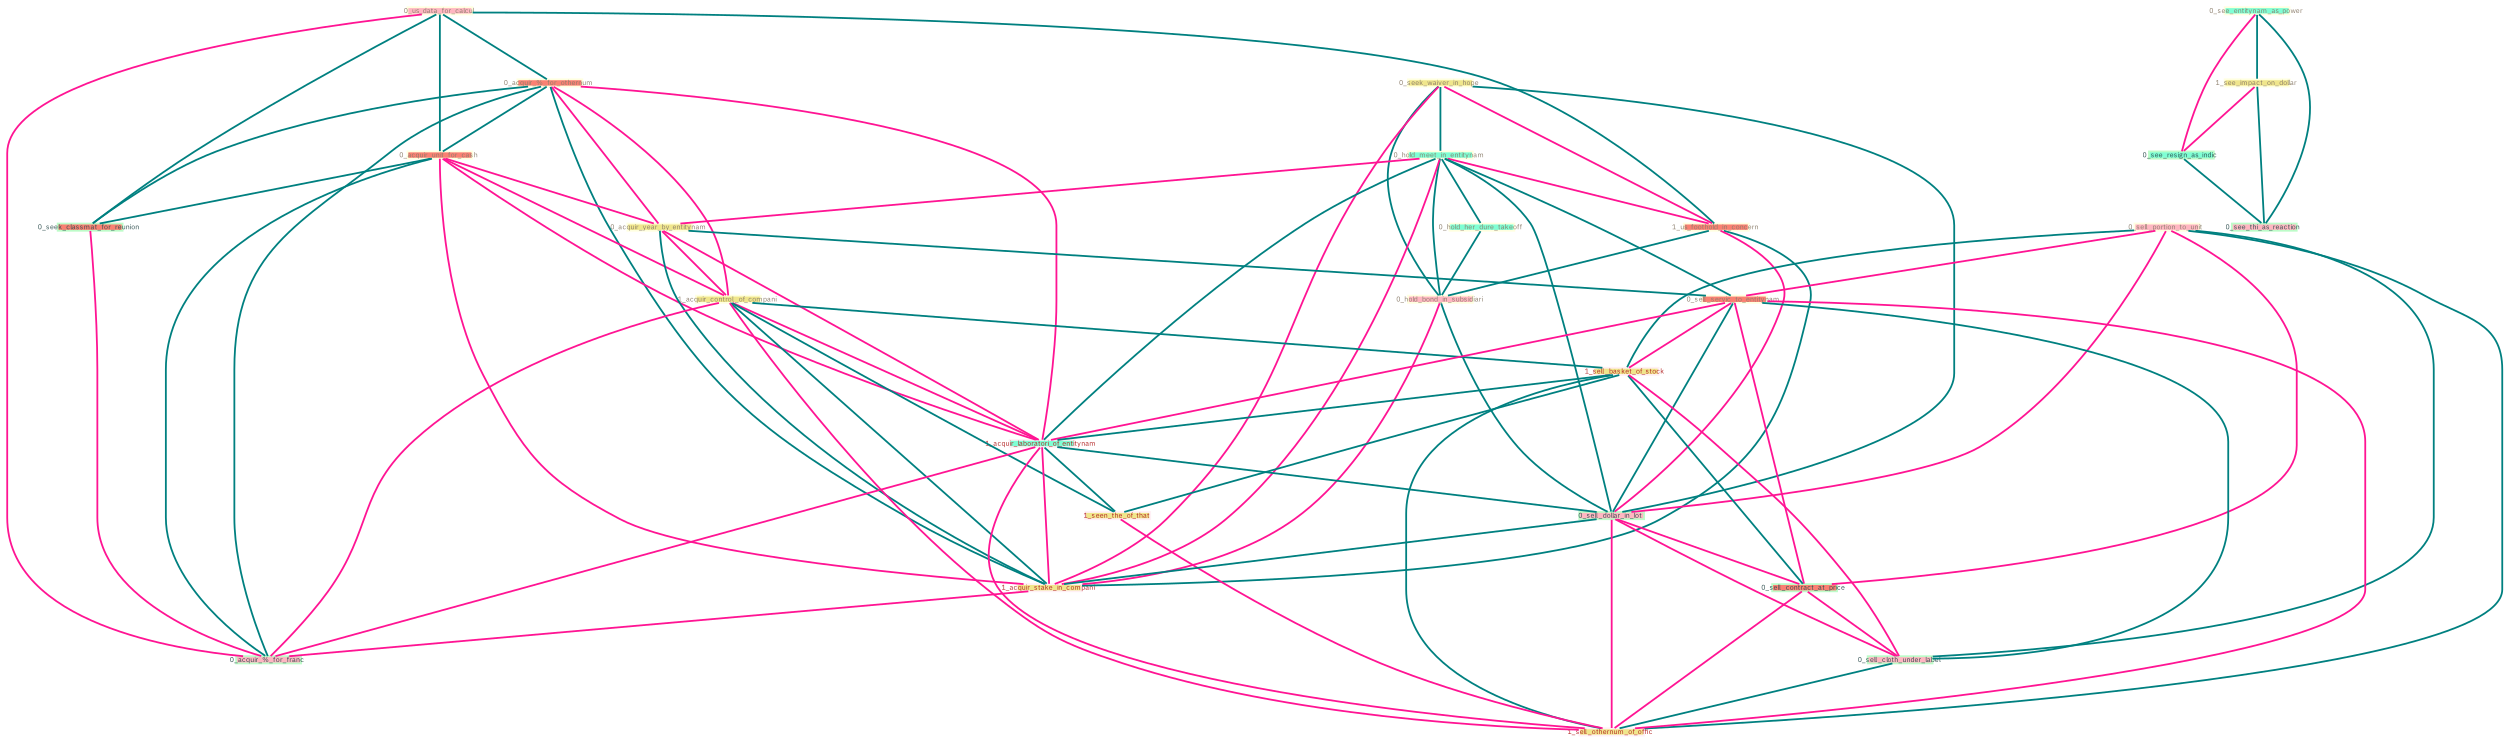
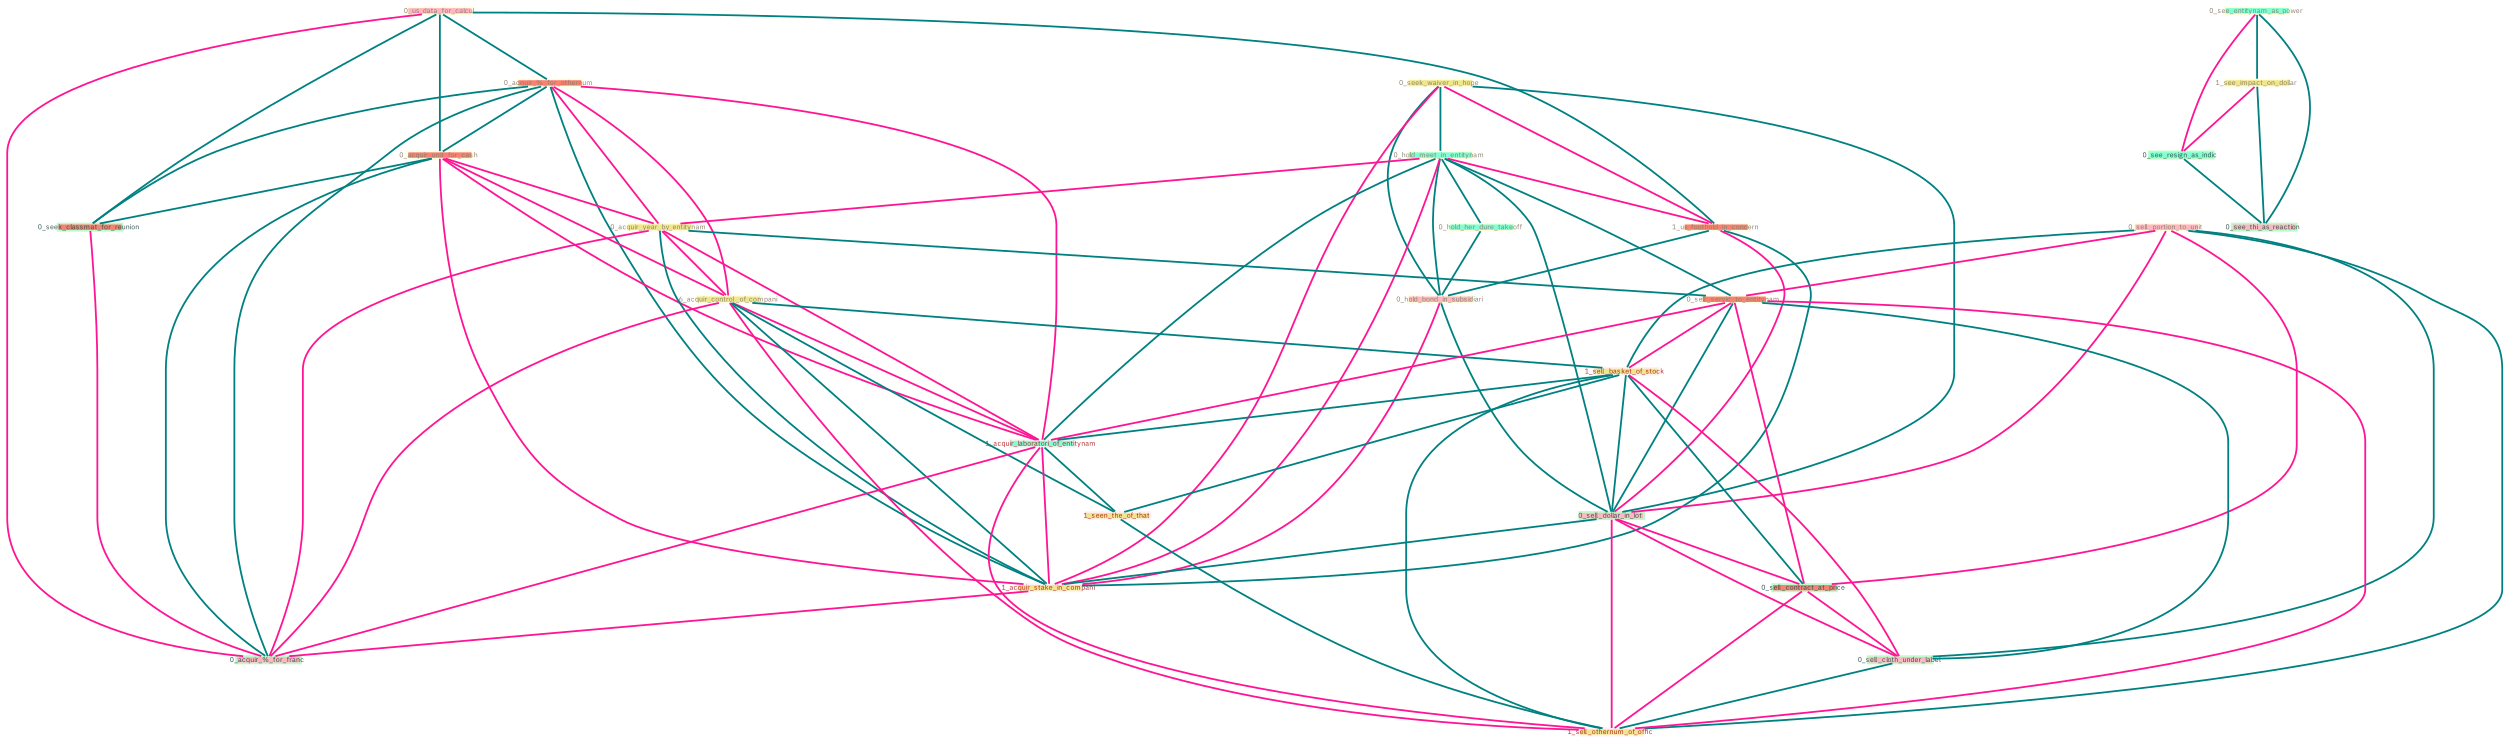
(728, 299) -> (728, 299)
none -> (329, 332)
(1313, 478) -> (1619, 443)
(1351, 650) -> (1351, 650)
